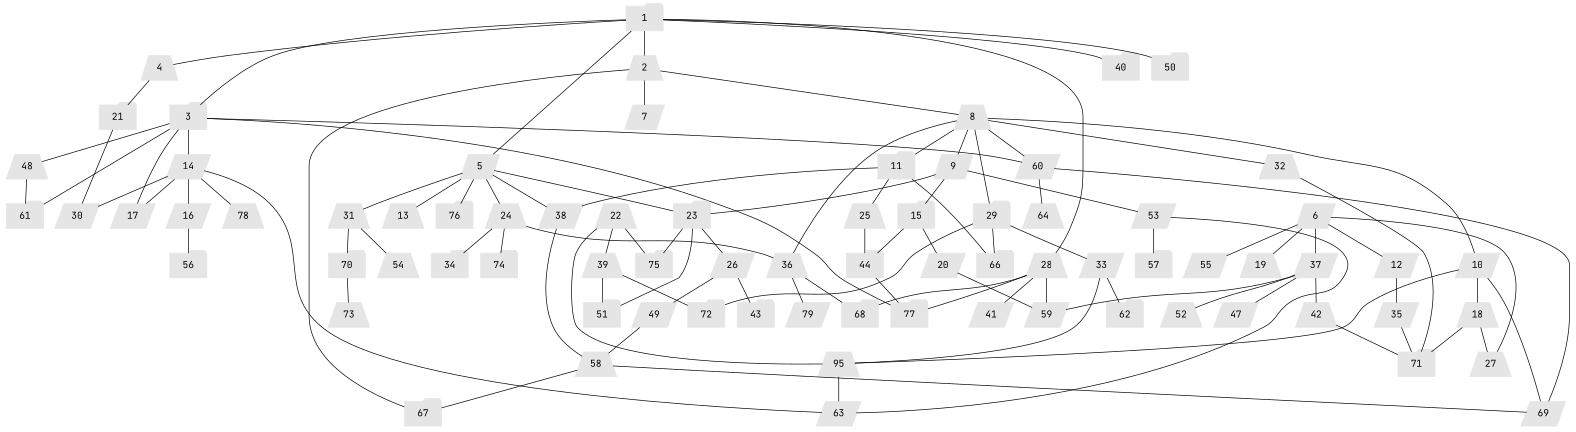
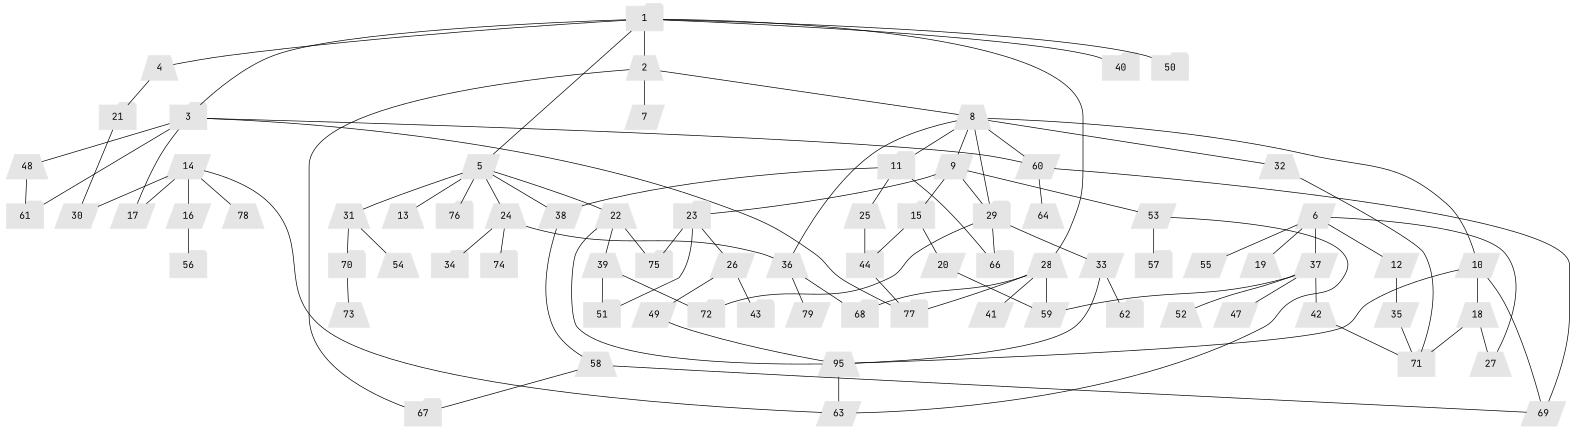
(188, 142) -> none
(584, 190) -> (548, 189)
none -> (973, 191)
(624, 340) -> (745, 345)
